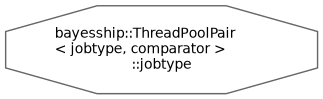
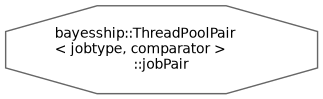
(162, 50) -> (162, 50)
